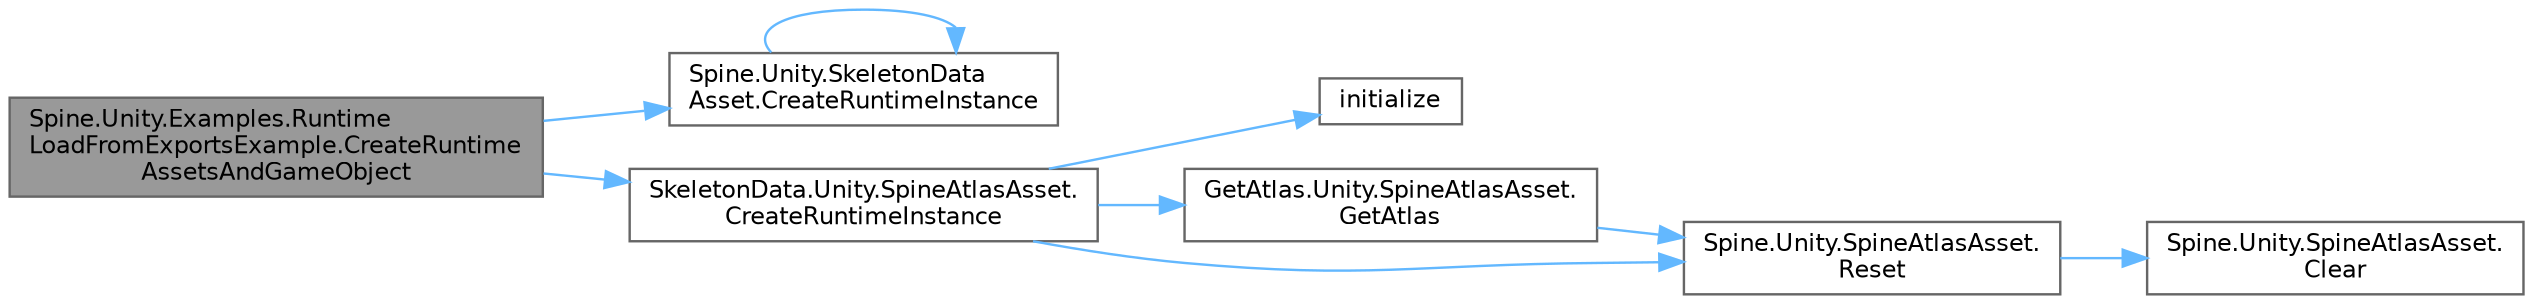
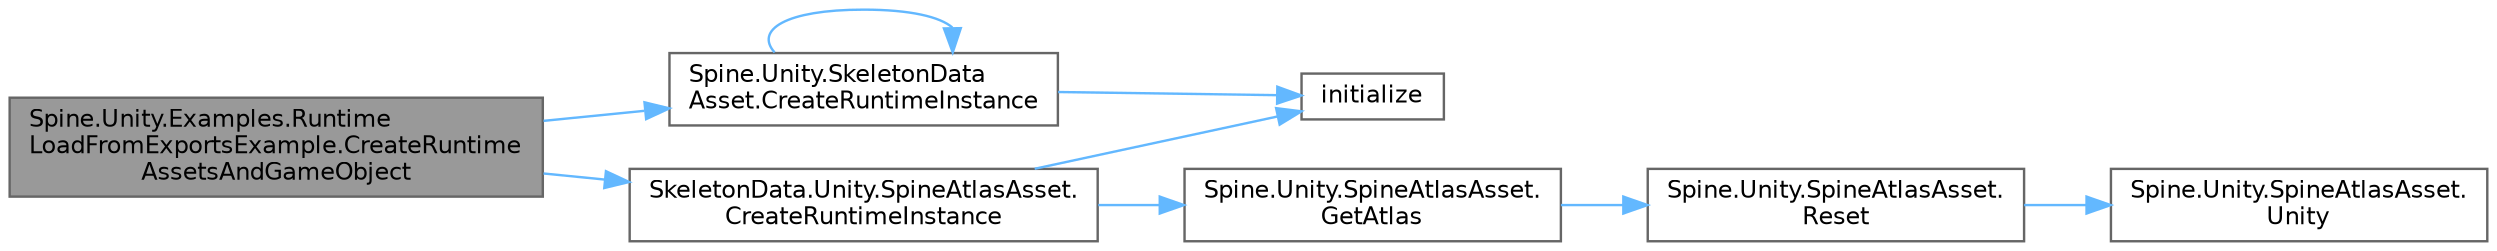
none -> (1167, 94)
(1391, 205) -> (1373, 205)
(2335, 258) -> (2299, 205)
(1345, 271) -> none
